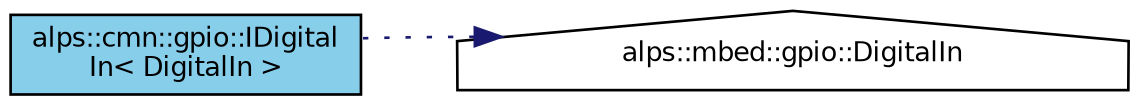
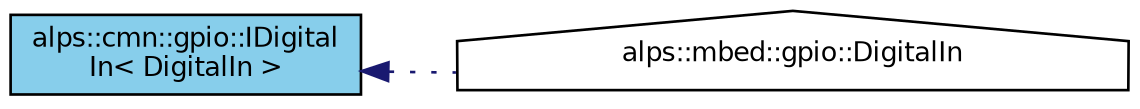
(418, 37) -> (422, 72)
